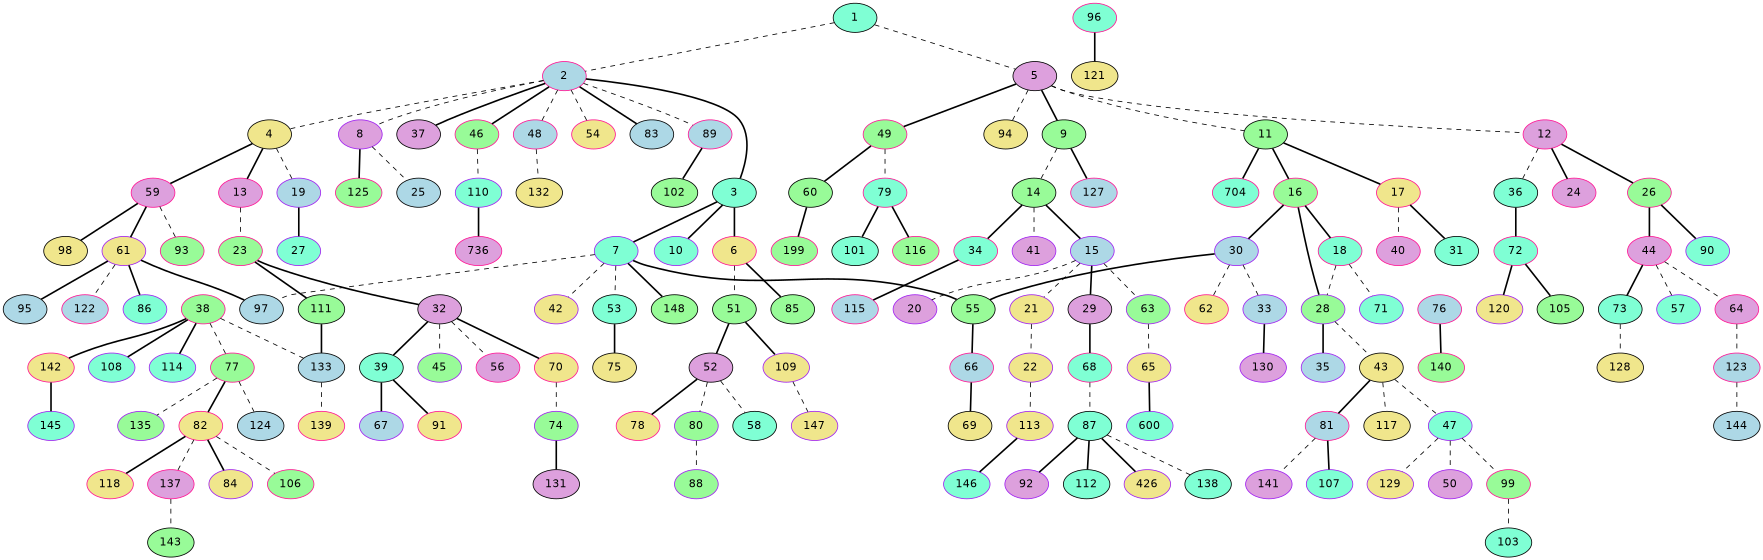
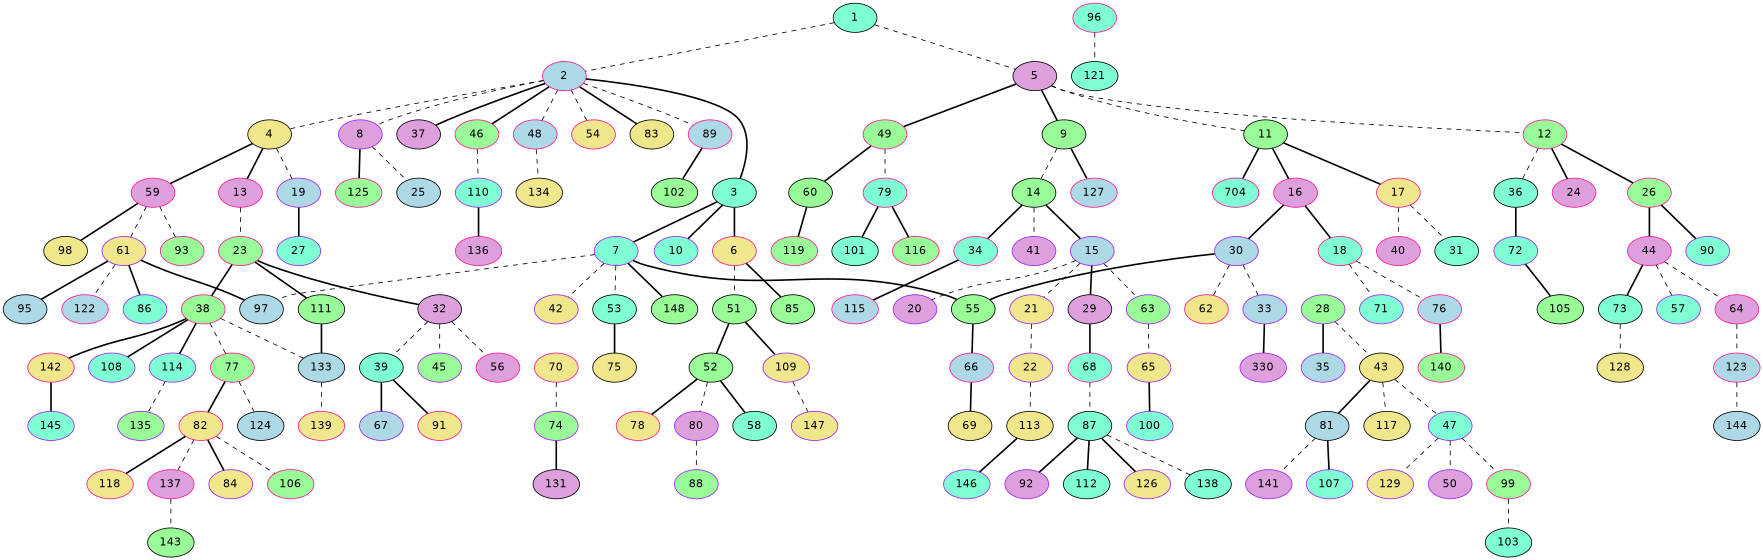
(1095, 47) -> (1095, 47)
(1095, 76) -> (1095, 76)
(652, 134) -> (652, 134)
(1006, 134) -> none
(1545, 134) -> (1545, 134)
(539, 193) -> (539, 193)
(1296, 193) -> (1296, 193)
(138, 222) -> (138, 222)
(1427, 222) -> (1427, 222)
(479, 251) -> (479, 251)
(794, 251) -> (794, 251)
(1308, 251) -> none
(1516, 251) -> (1516, 251)
none -> (222, 280)
(1332, 280) -> (1390, 280)
(1500, 309) -> none
(411, 338) -> (411, 338)
(498, 338) -> none
(711, 368) -> (711, 368)
(1263, 368) -> (1263, 368)
(187, 397) -> (157, 397)
(733, 397) -> (733, 397)
(696, 426) -> (696, 426)
(1030, 426) -> (1030, 426)
(1150, 426) -> (1150, 426)
(1327, 426) -> (1327, 426)
(1147, 484) -> (1147, 484)
